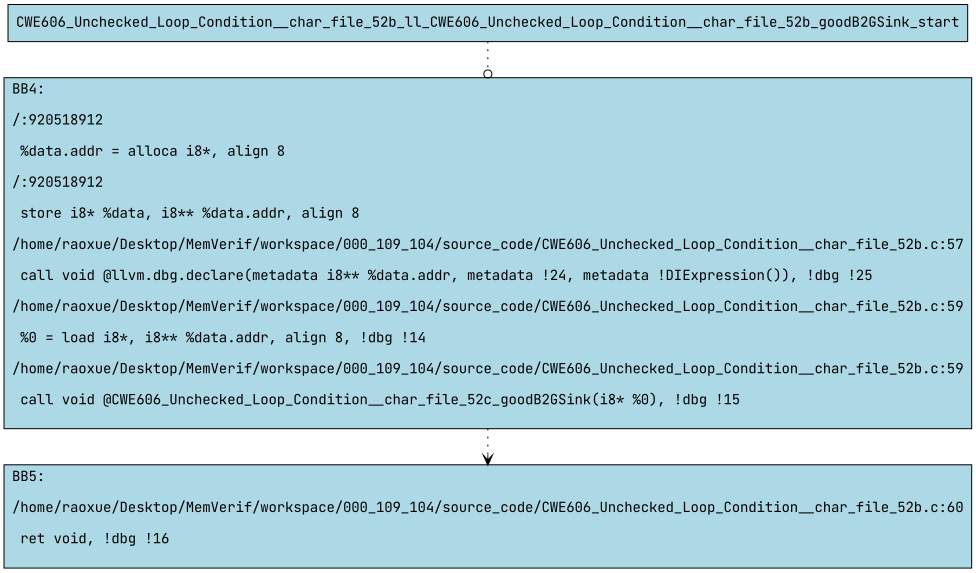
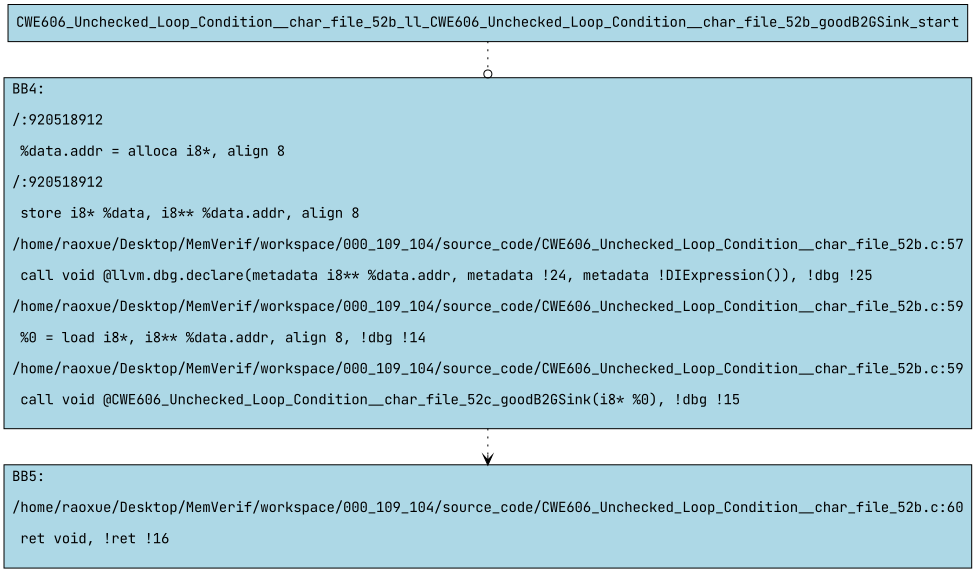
(91, 539) -> (91, 539)
